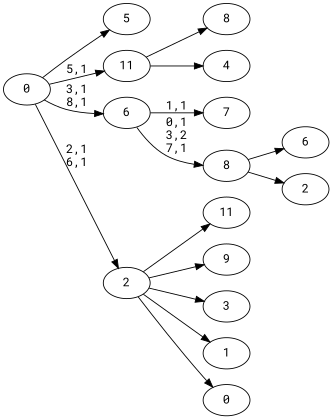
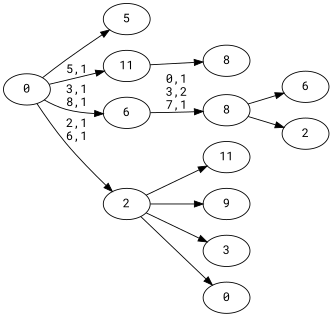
(227, 66) -> none
(227, 113) -> none
(227, 353) -> none
